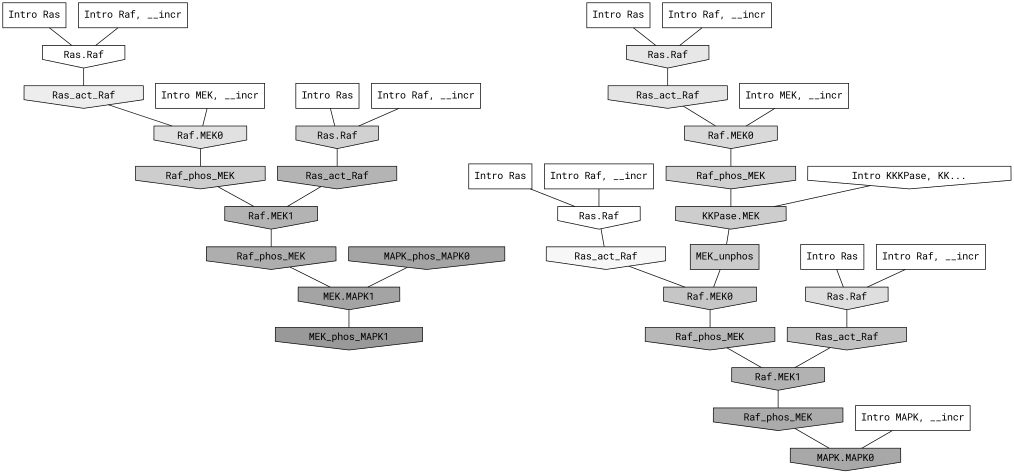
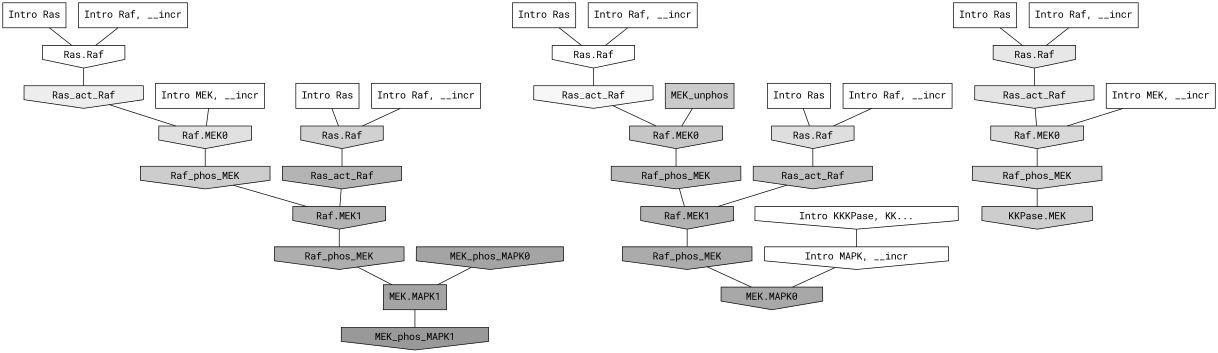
(822, 196) -> (857, 238)
(728, 237) -> none
(427, 257) -> (490, 257)
(349, 297) -> (415, 297)
(913, 418) -> (857, 257)
(845, 458) -> (772, 297)
